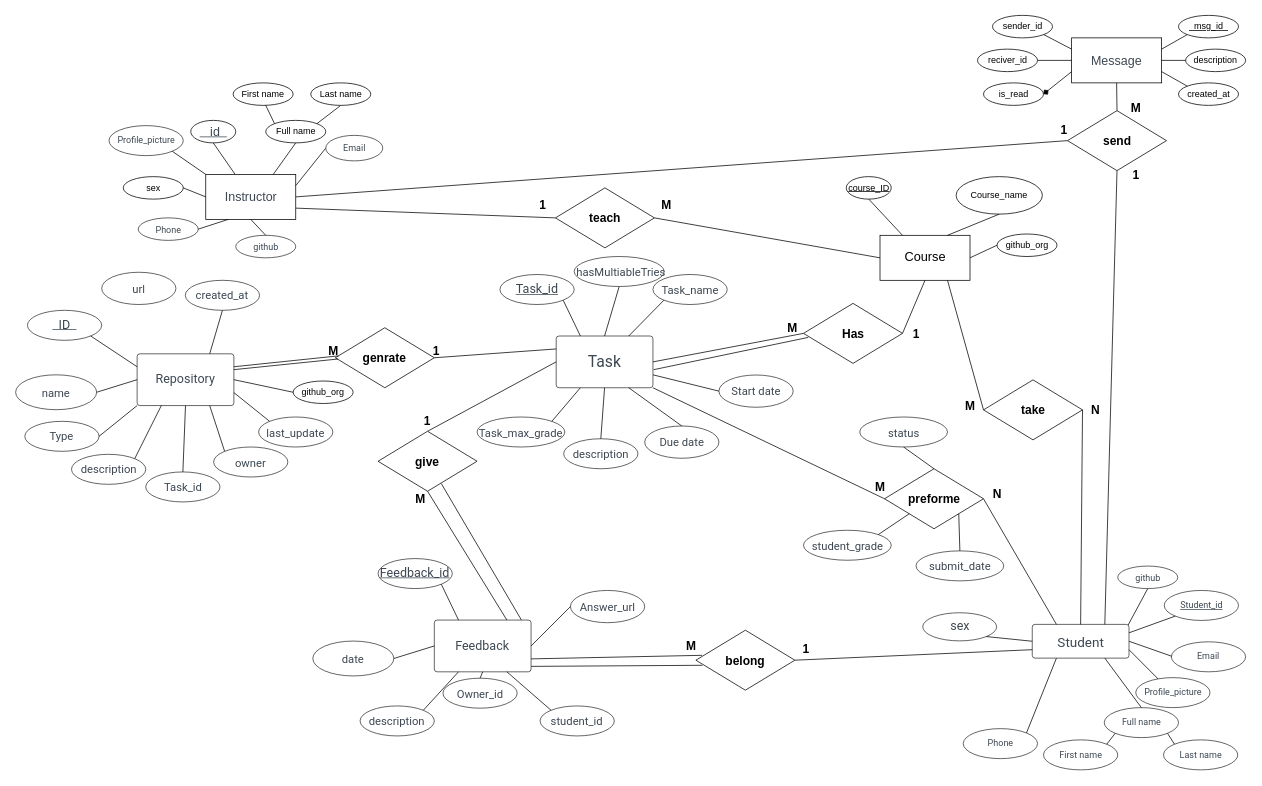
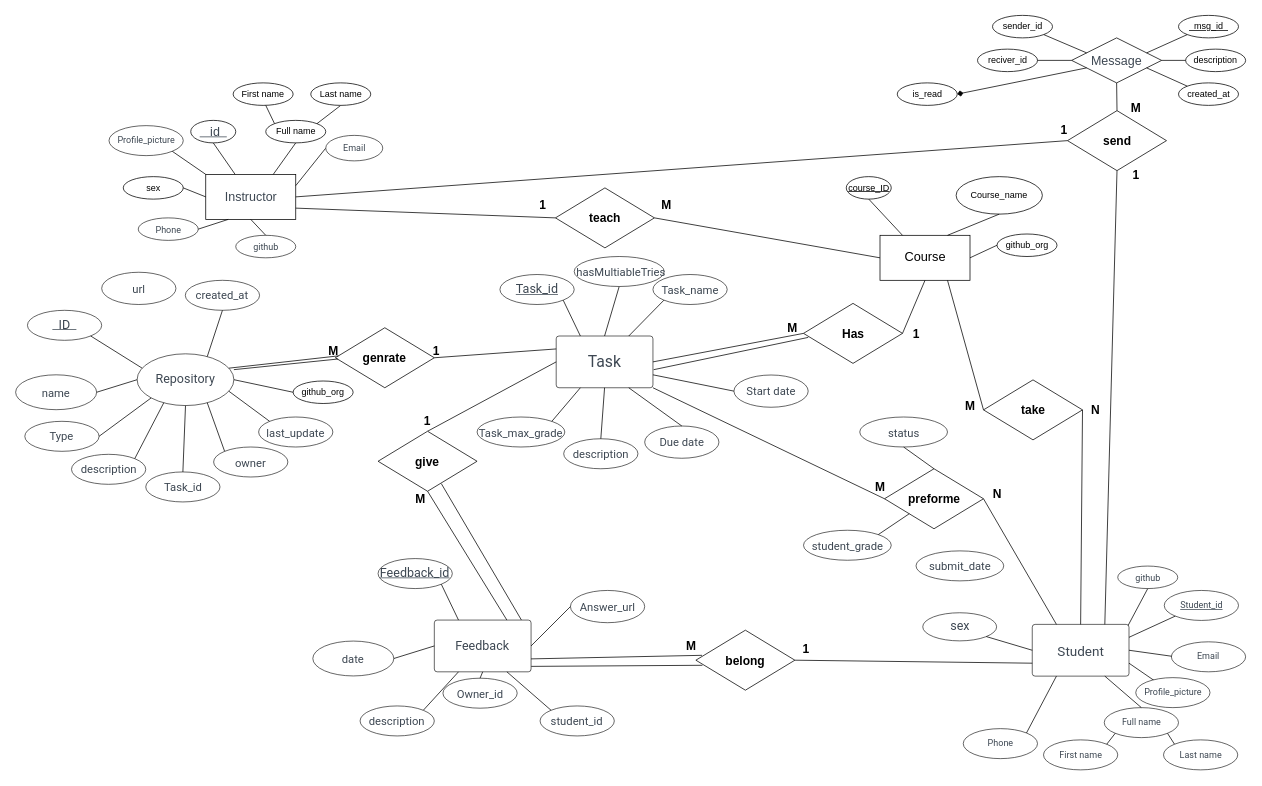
(1116, 60) -> (1116, 60)
(1013, 94) -> (927, 94)
(185, 380) -> (185, 380)
(756, 391) -> (771, 391)
(959, 533) -> none
(1080, 641) -> (1080, 650)
